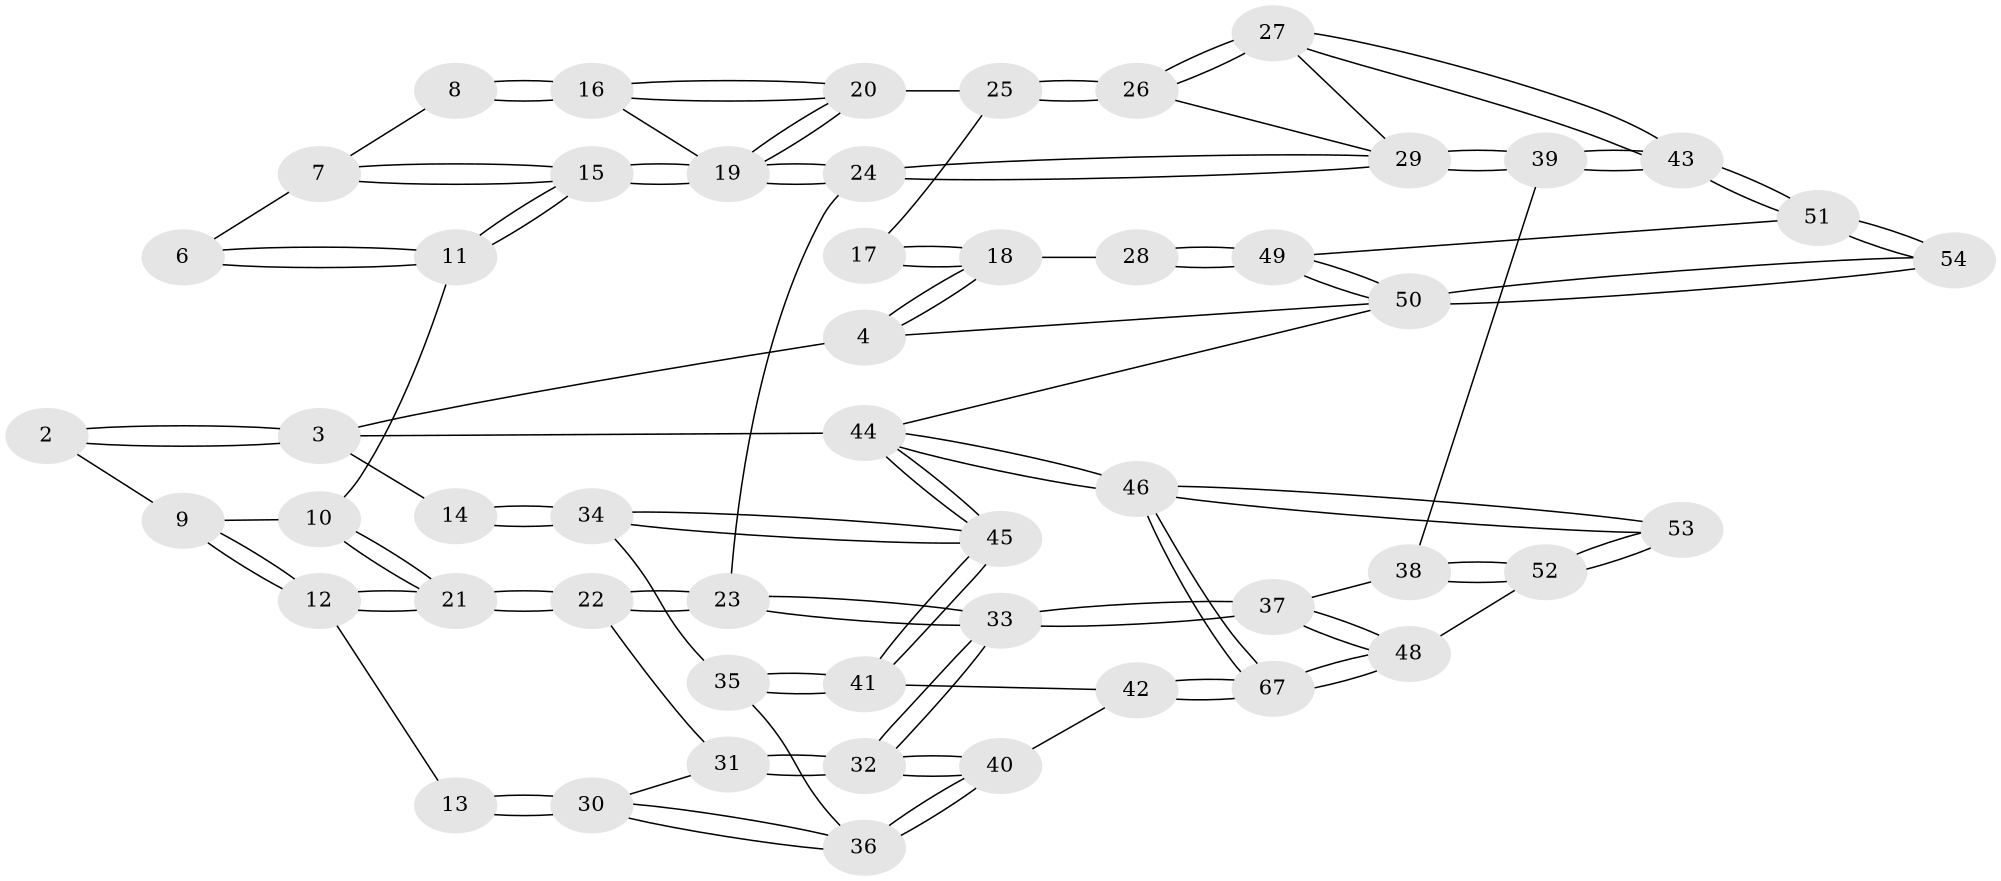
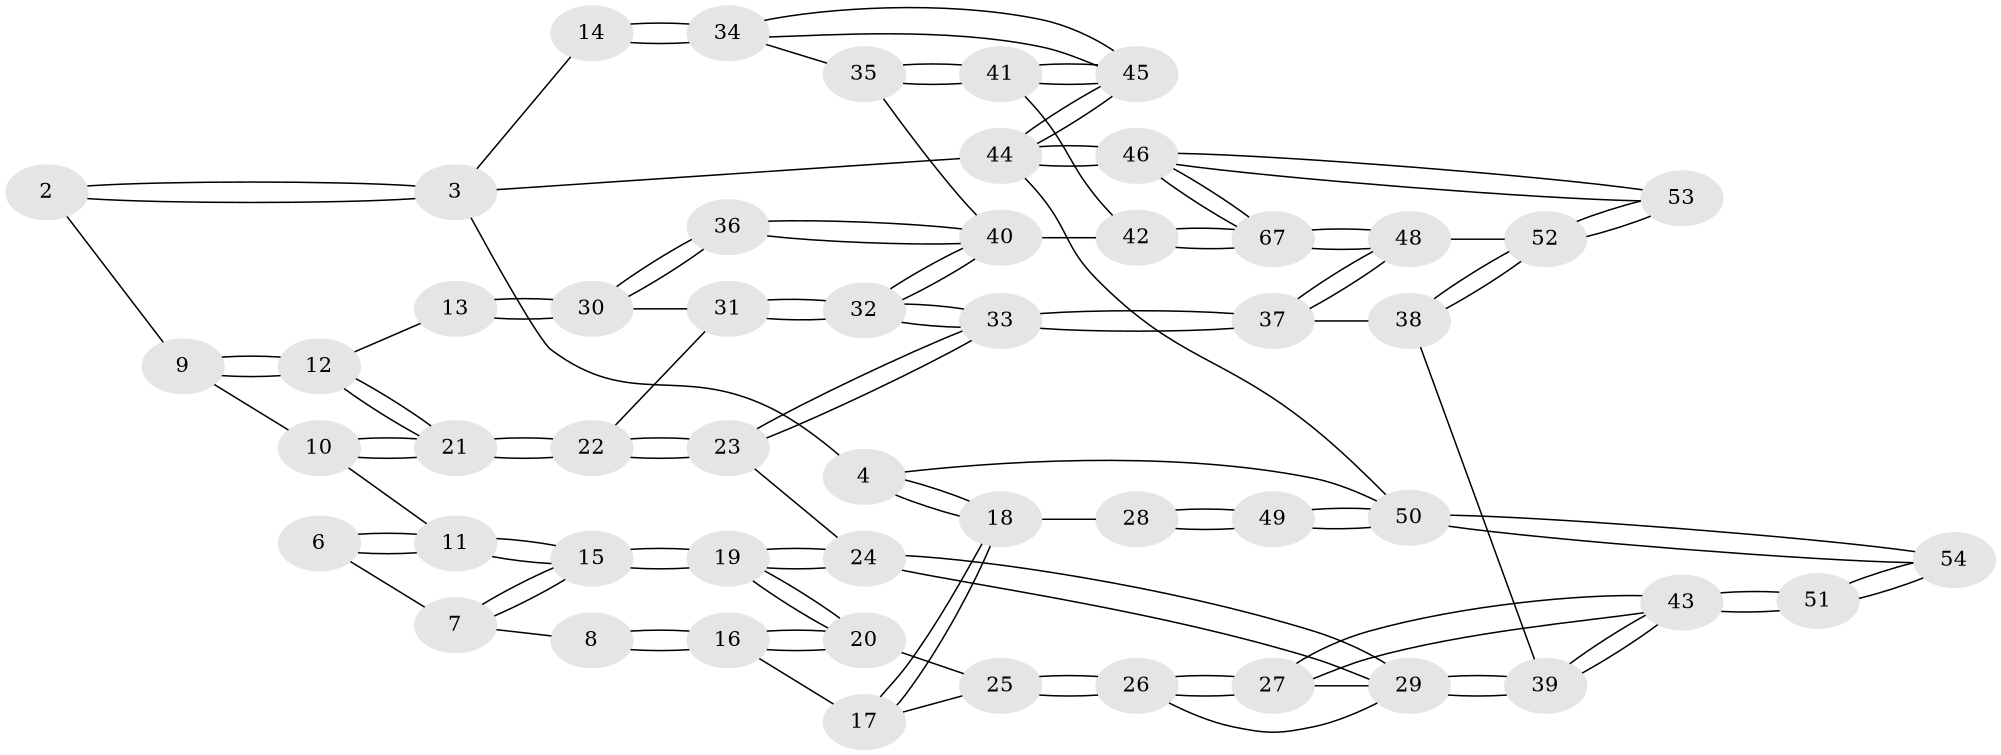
(660, 133) -> (796, 681)
(1546, 238) -> none
(796, 765) -> (922, 150)
